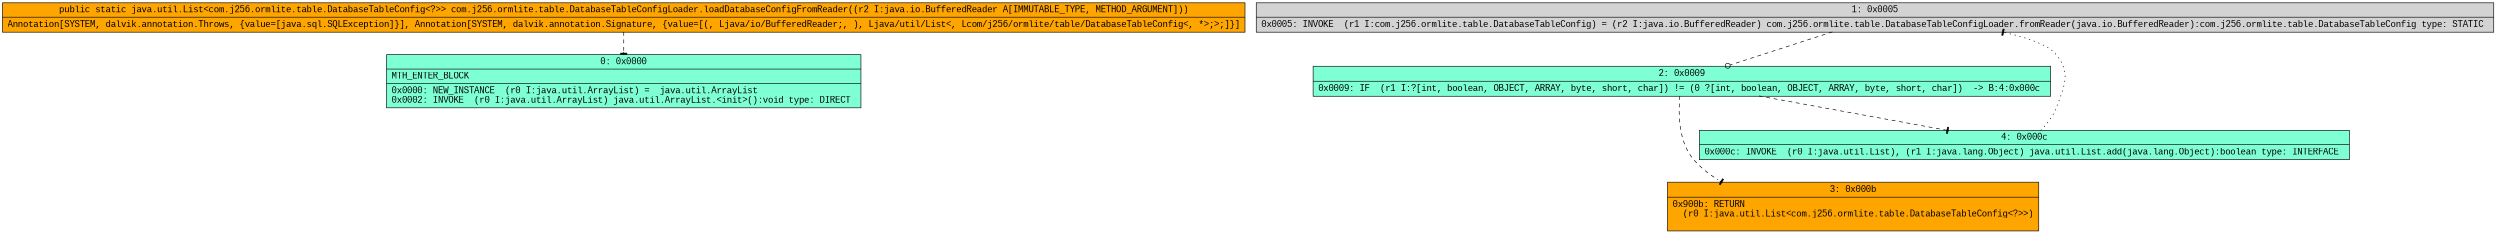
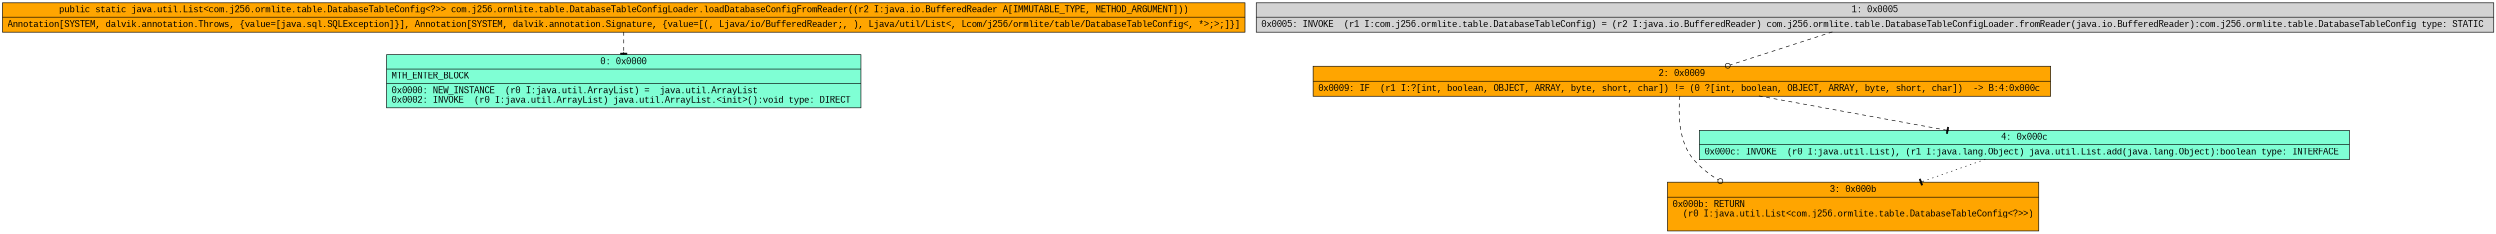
(2063, 67) -> (1954, 170)
(1682, 81) -> (1682, 81)
(1685, 145) -> (1685, 145)
(1714, 204) -> (1714, 204)
